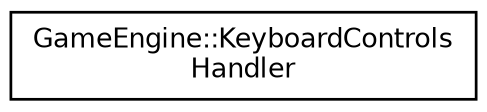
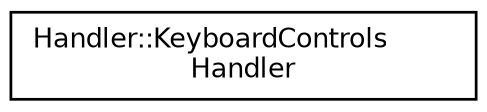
(244, 56) -> (244, 56)
